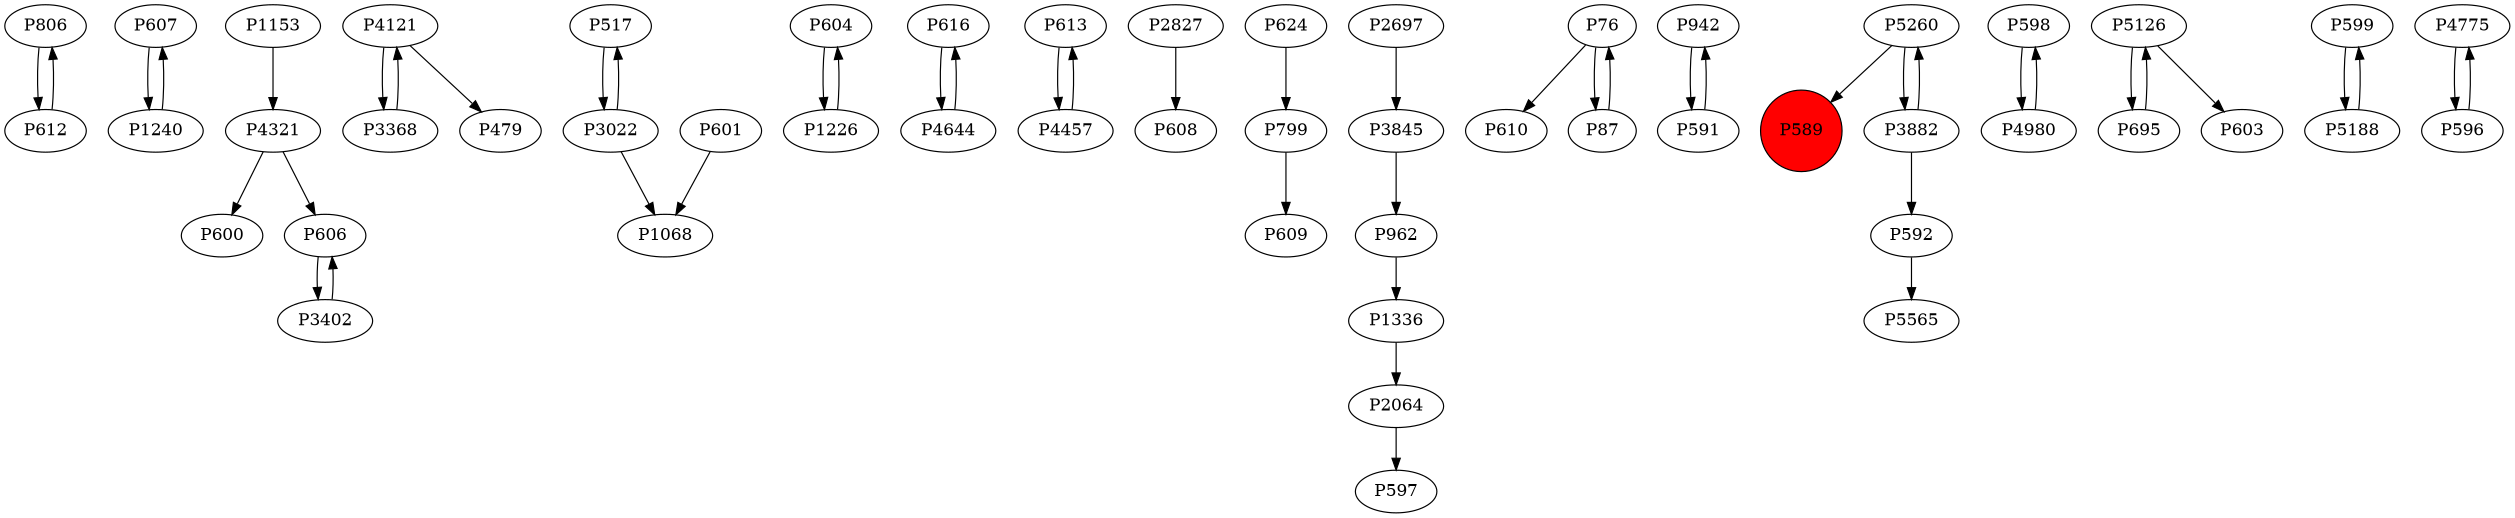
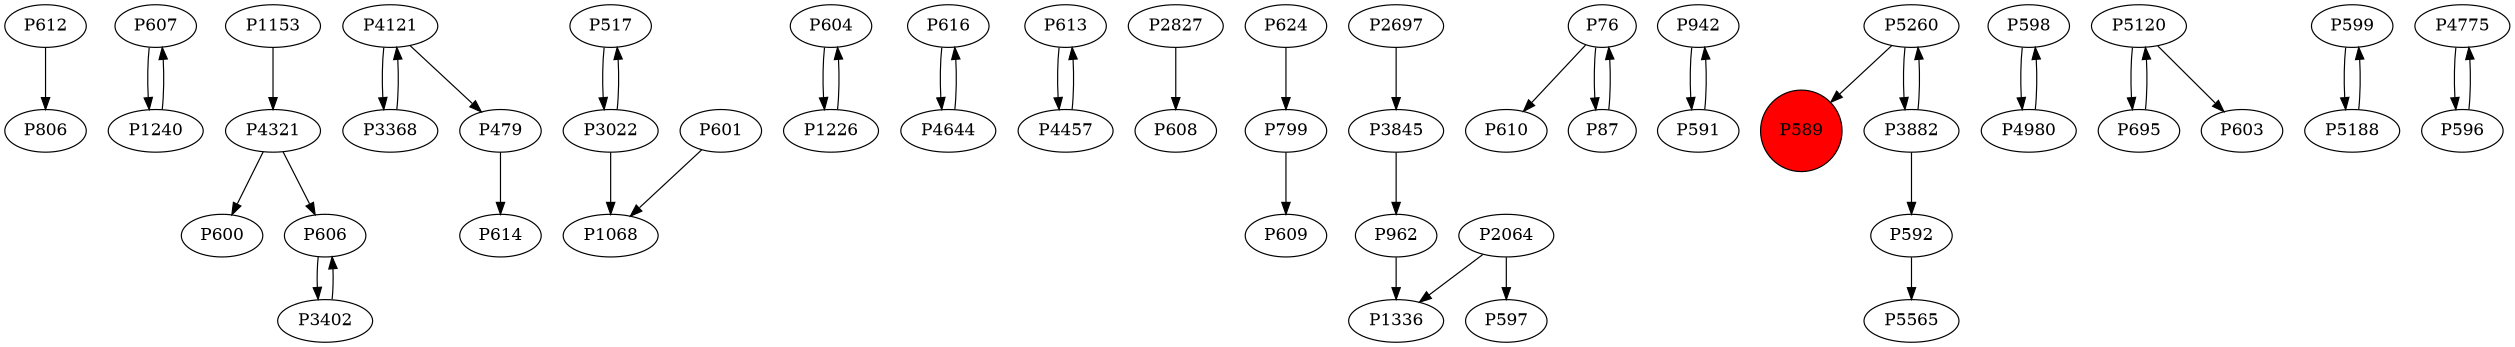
(2139, 26) -> (2139, 26)
(38, 72) -> none
none -> (500, 236)
(1396, 358) -> (1456, 275)
